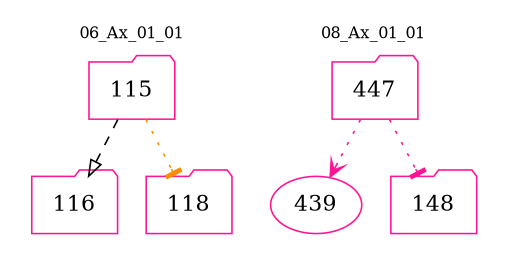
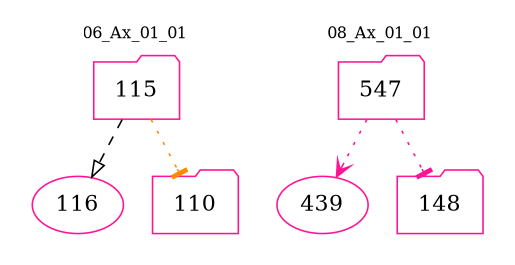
(375, 91) -> (381, 91)
(75, 205) -> (78, 205)
(189, 205) -> (195, 205)
